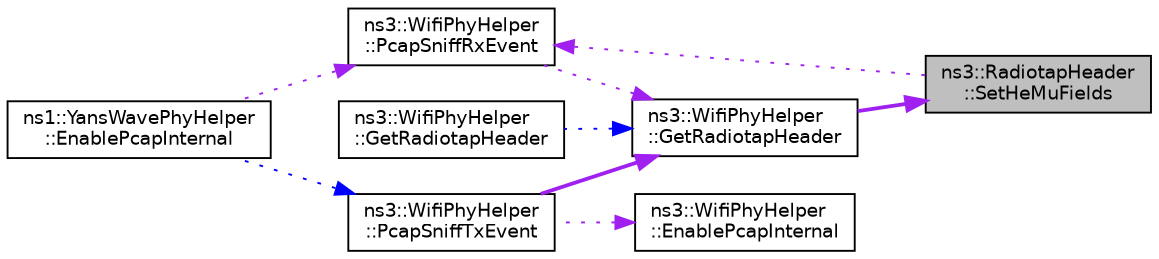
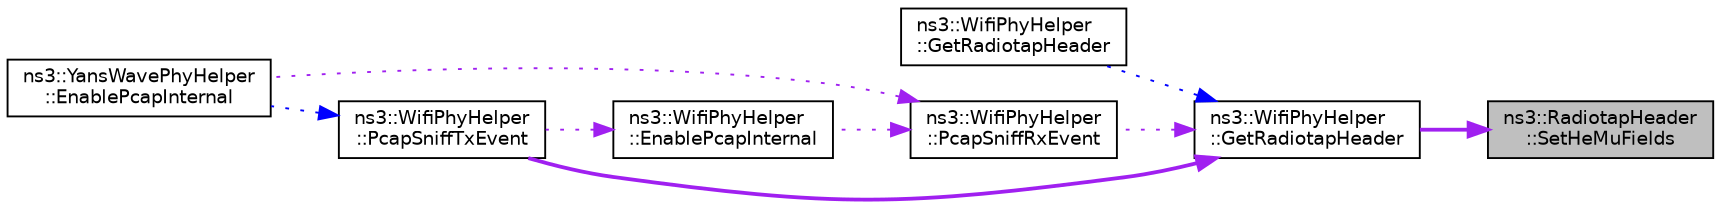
(750, 61) -> (862, 130)
(139, 130) -> (139, 88)
